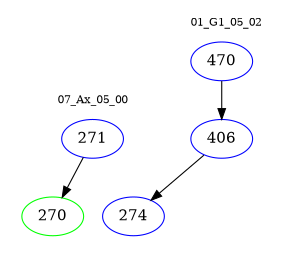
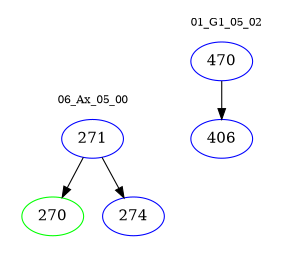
(93, 101) -> (93, 101)
(182, 174) -> (110, 173)
